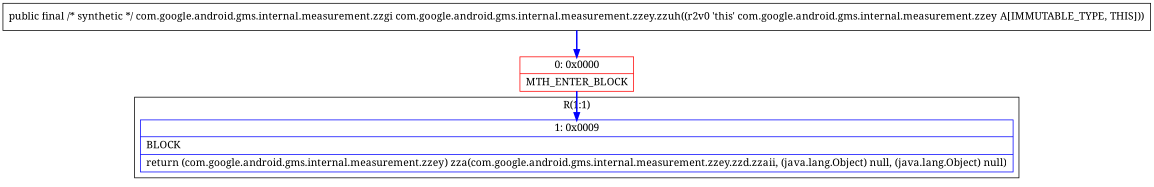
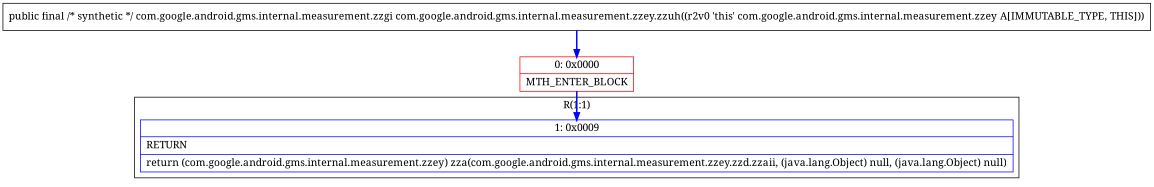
(164, 145) -> (167, 145)
